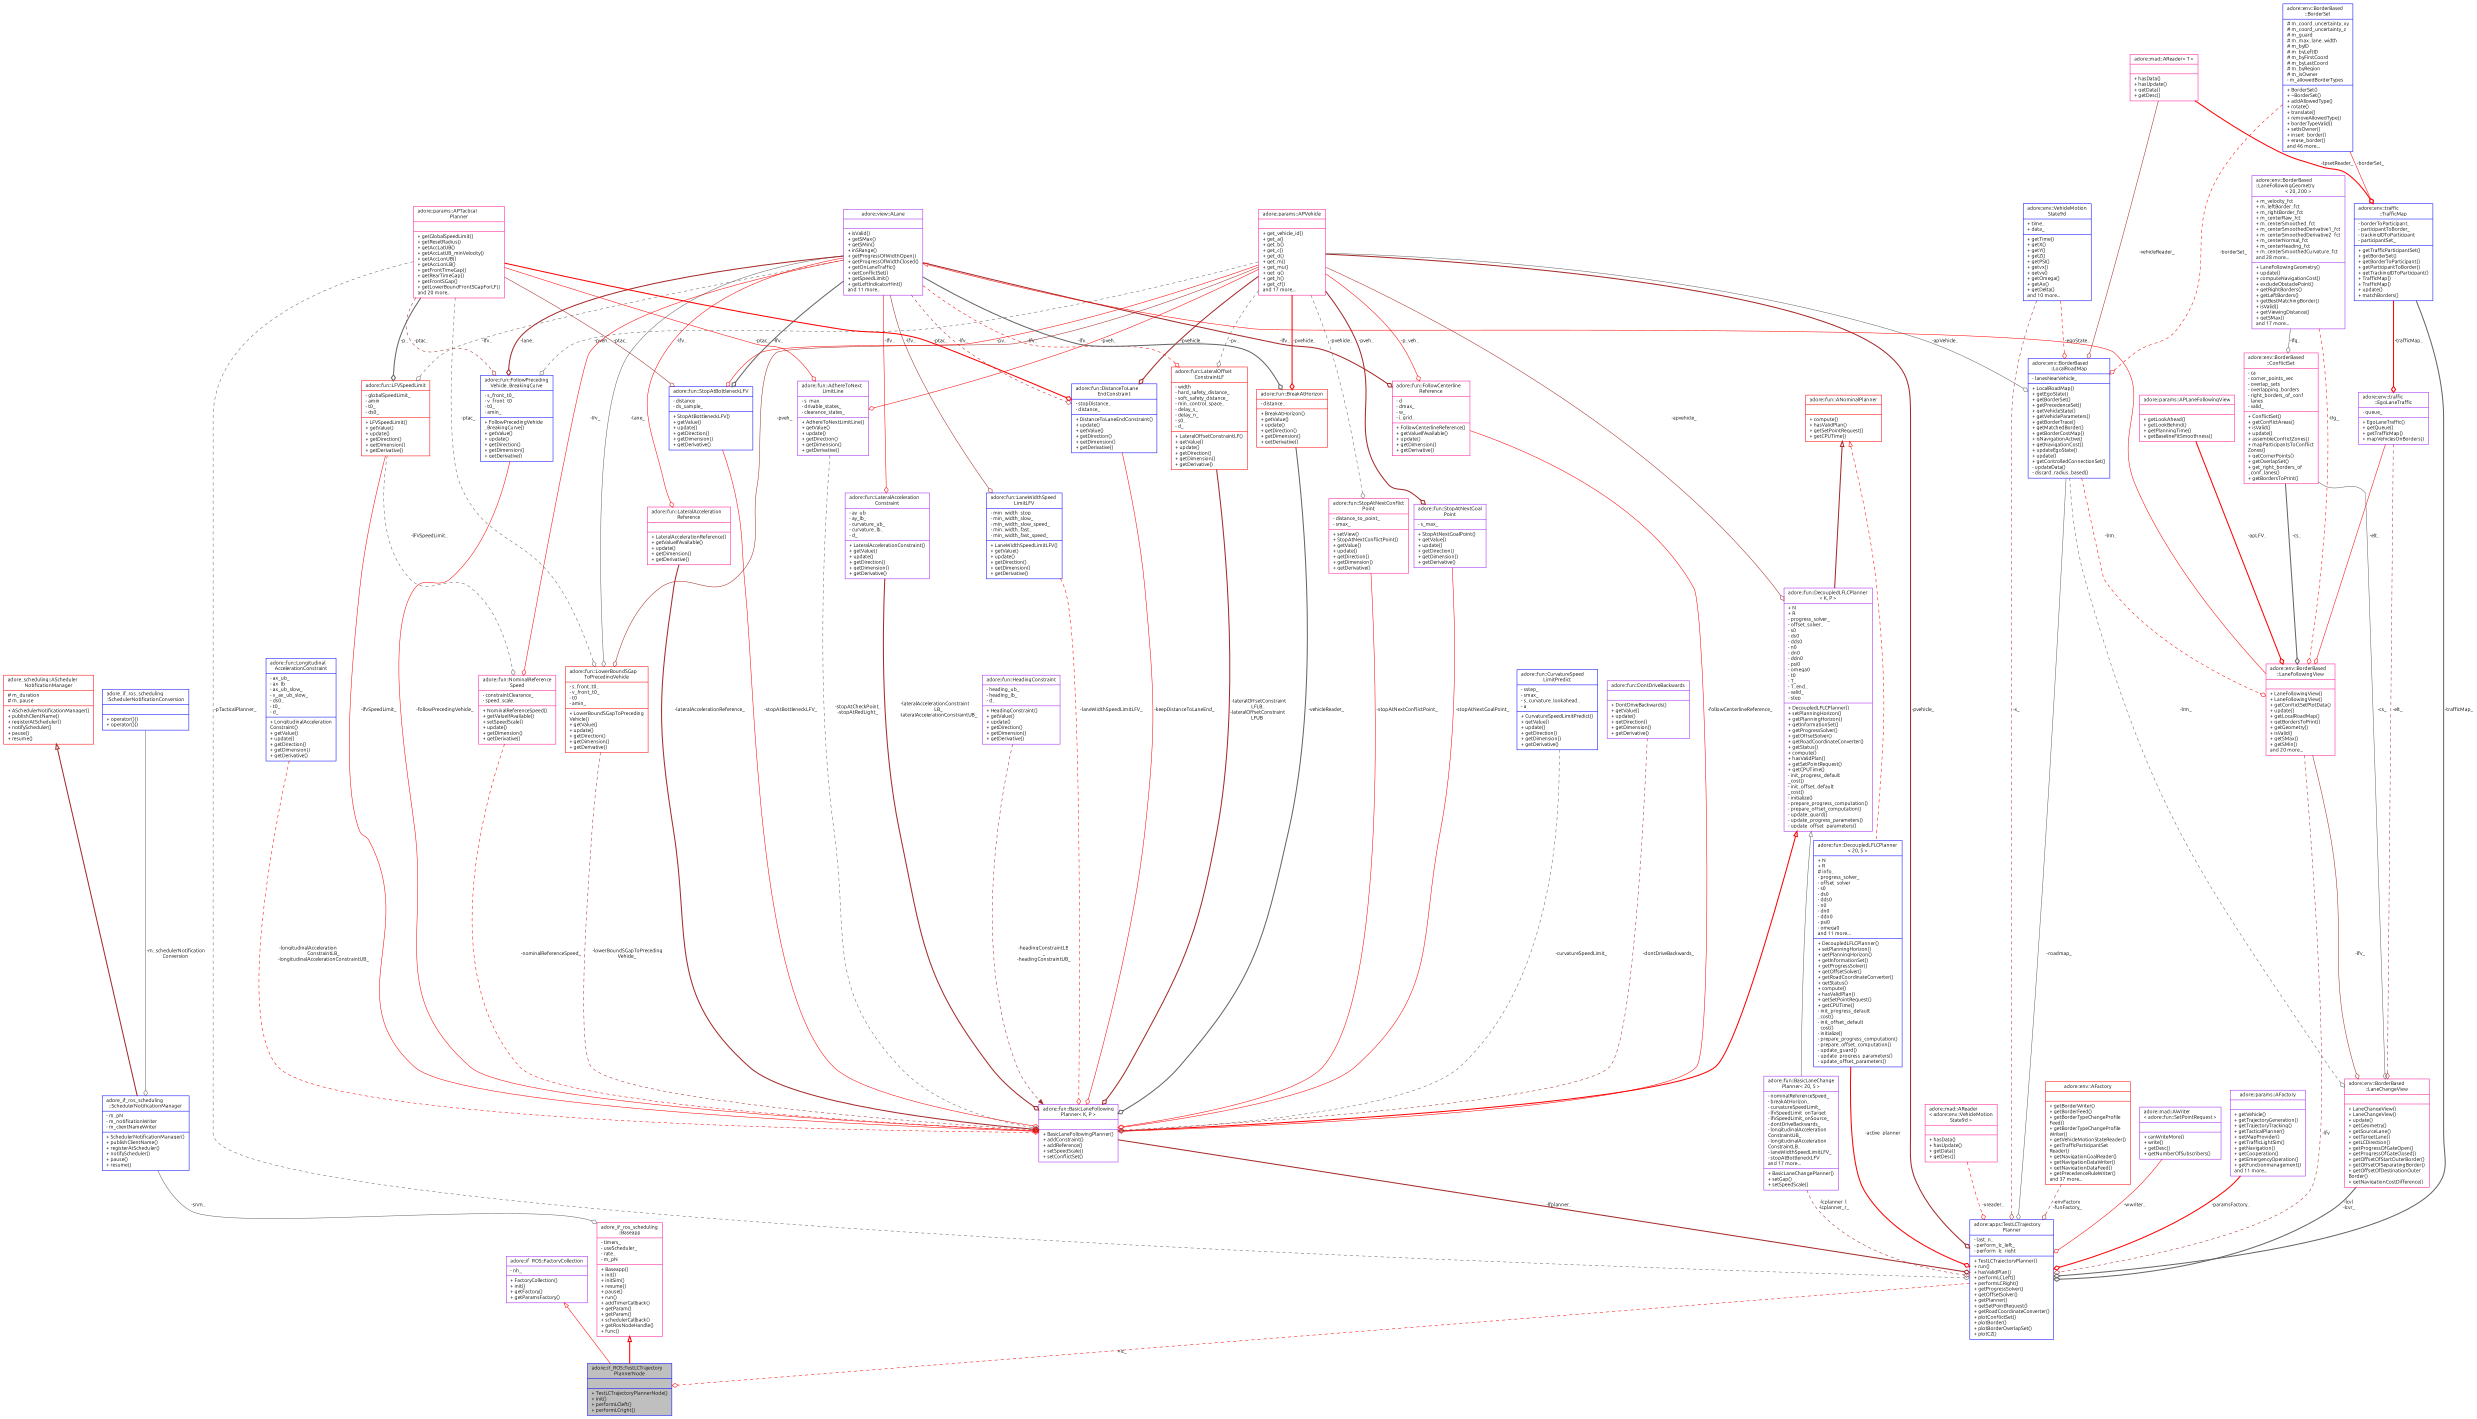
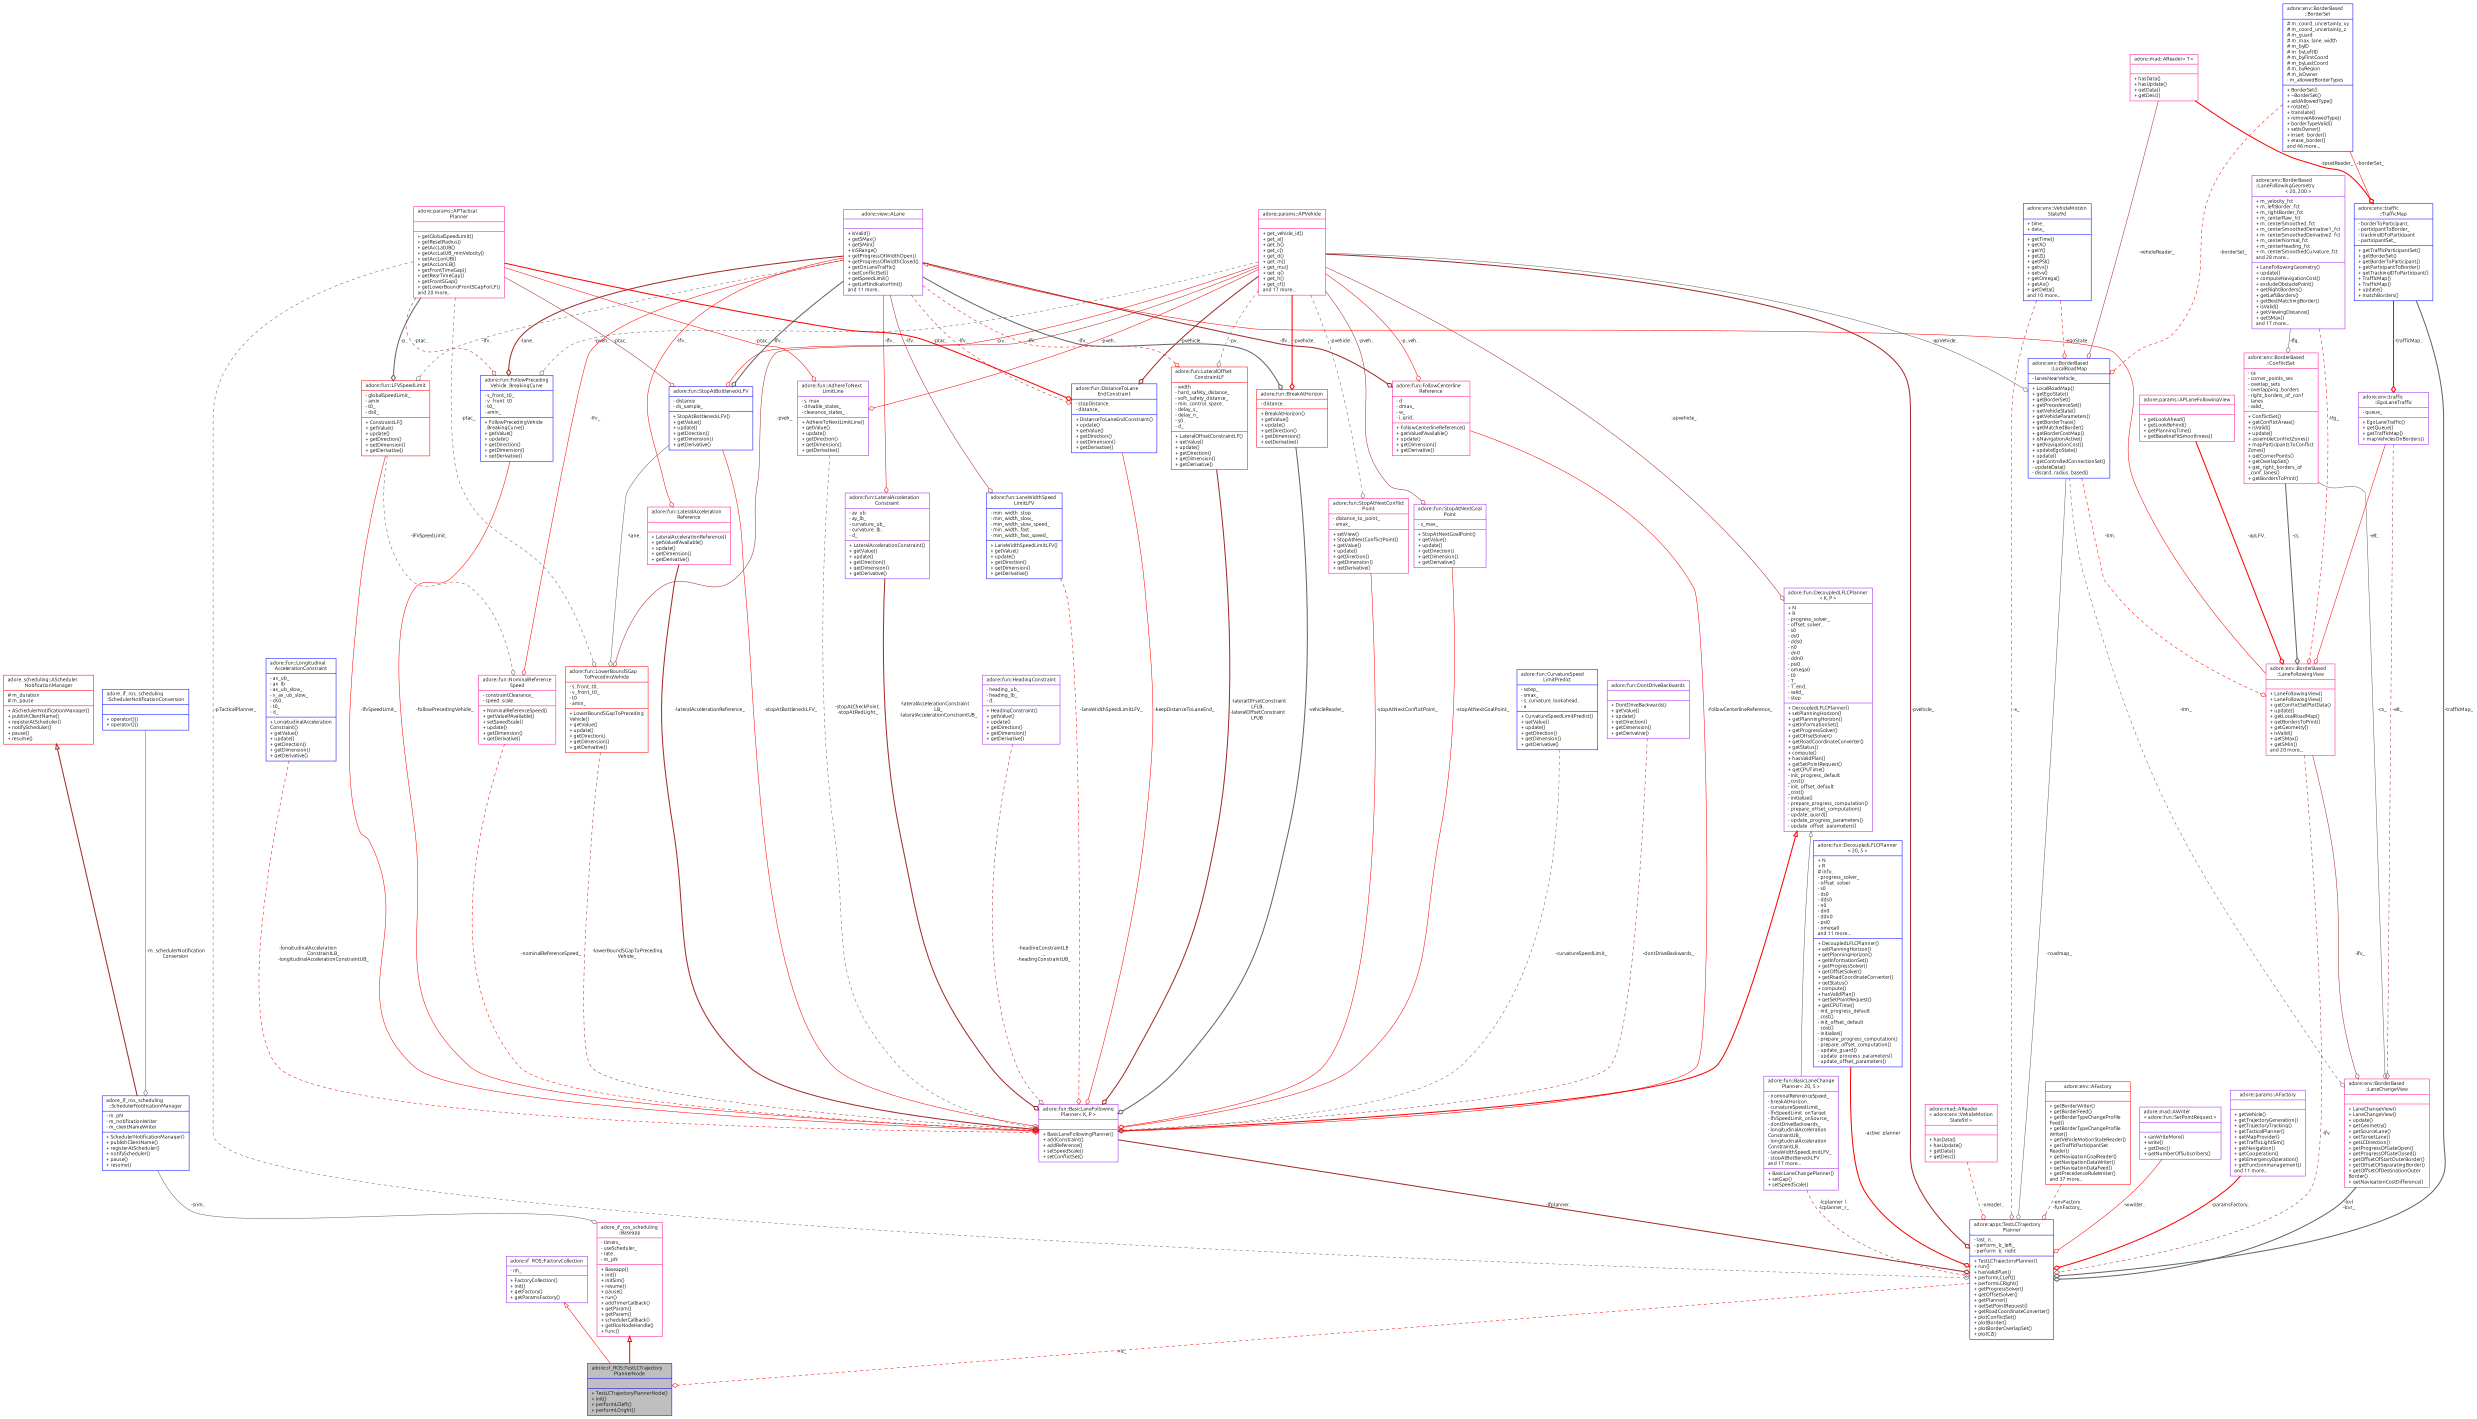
(616, 385) -> (621, 545)
(1366, 404) -> (1366, 404)
(1844, 418) -> none
(386, 422) -> (384, 422)
(993, 926) -> (993, 926)
